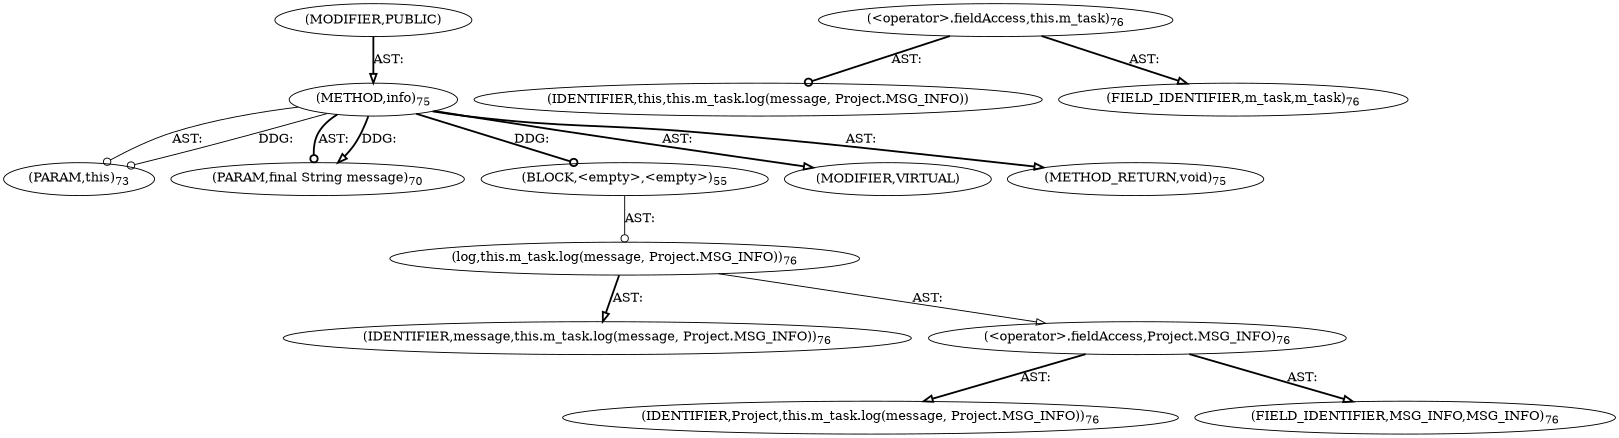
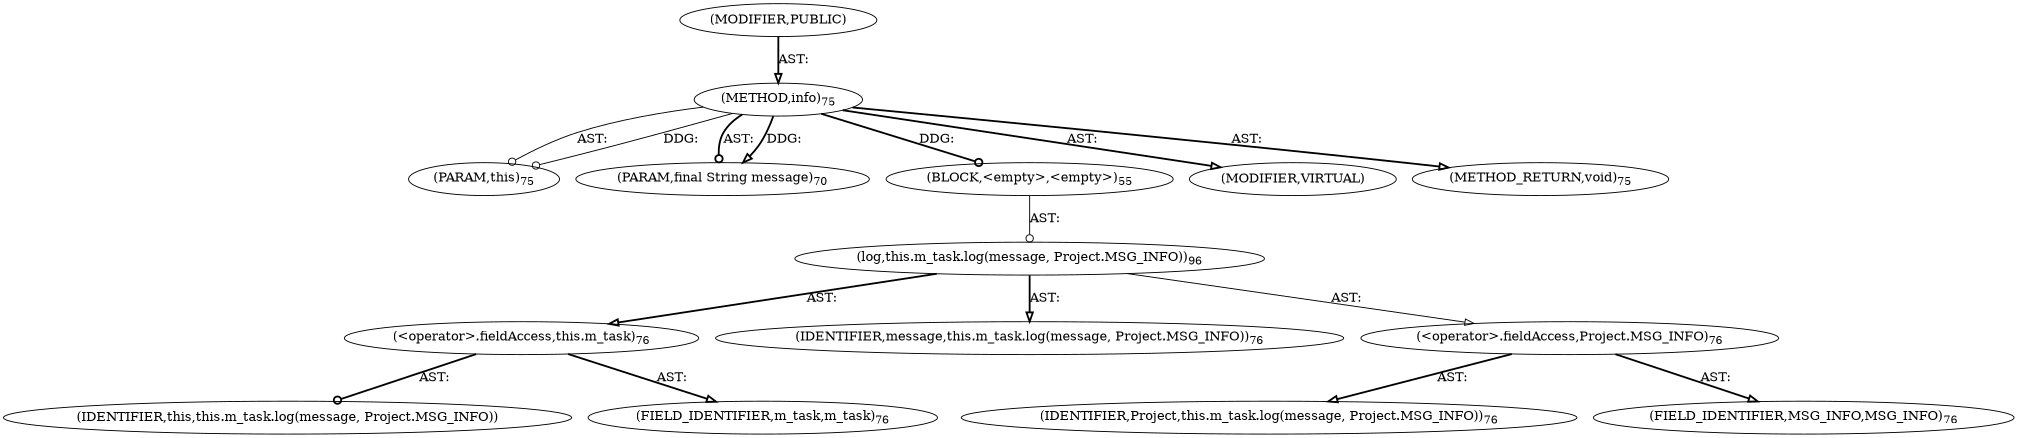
(122, 178) -> (527, 178)
(791, 257) -> (1196, 257)
none -> (778, 298)
